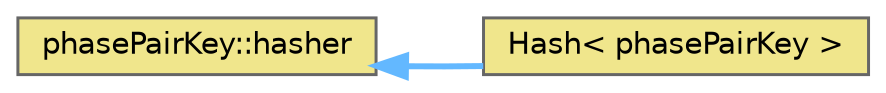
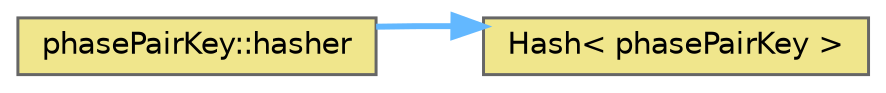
(445, 66) -> (415, 26)
